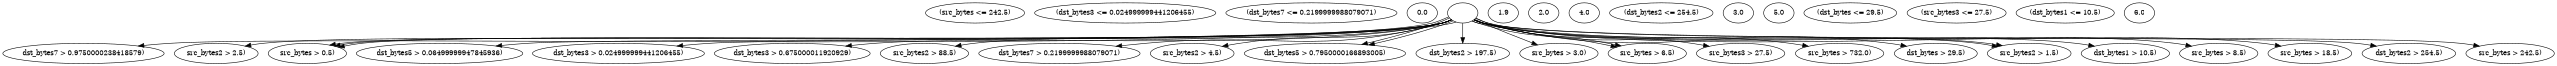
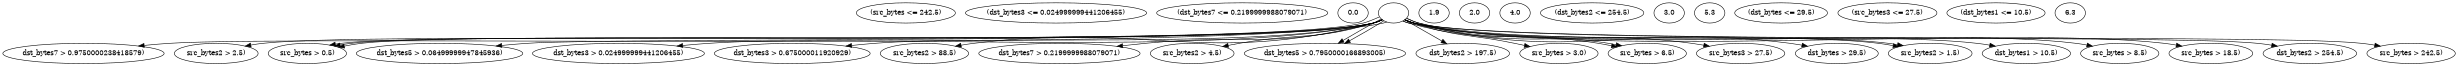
(1779, 13) -> (1710, 13)
(2139, 13) -> (2070, 13)
(1840, 53) -> none
